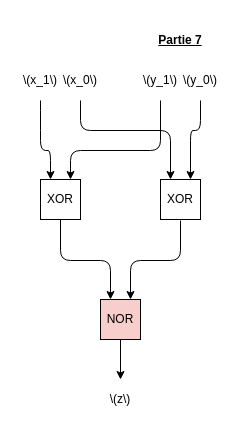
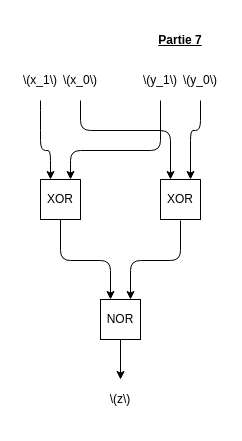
(121, 320) -> (121, 320)
